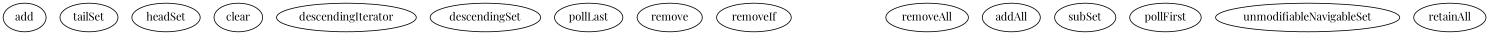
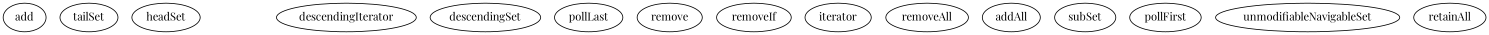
(238, 17) -> none
none -> (838, 17)
